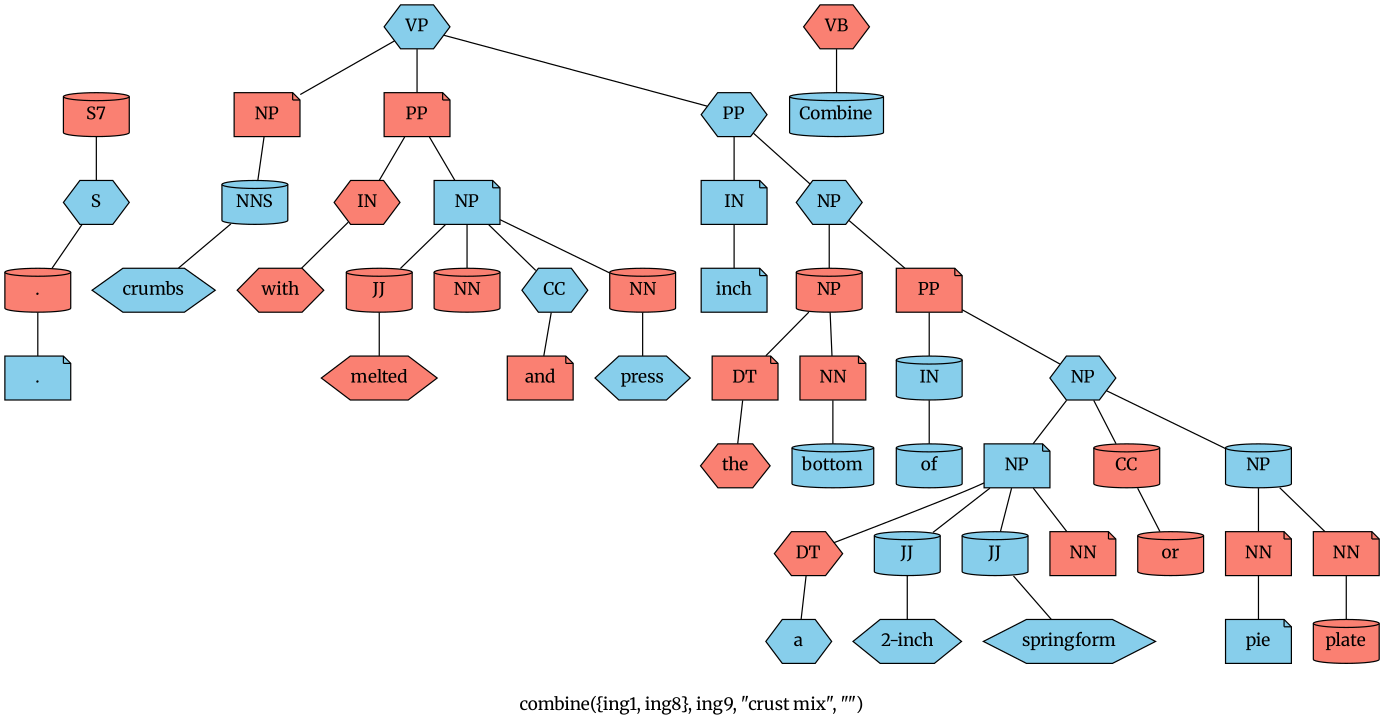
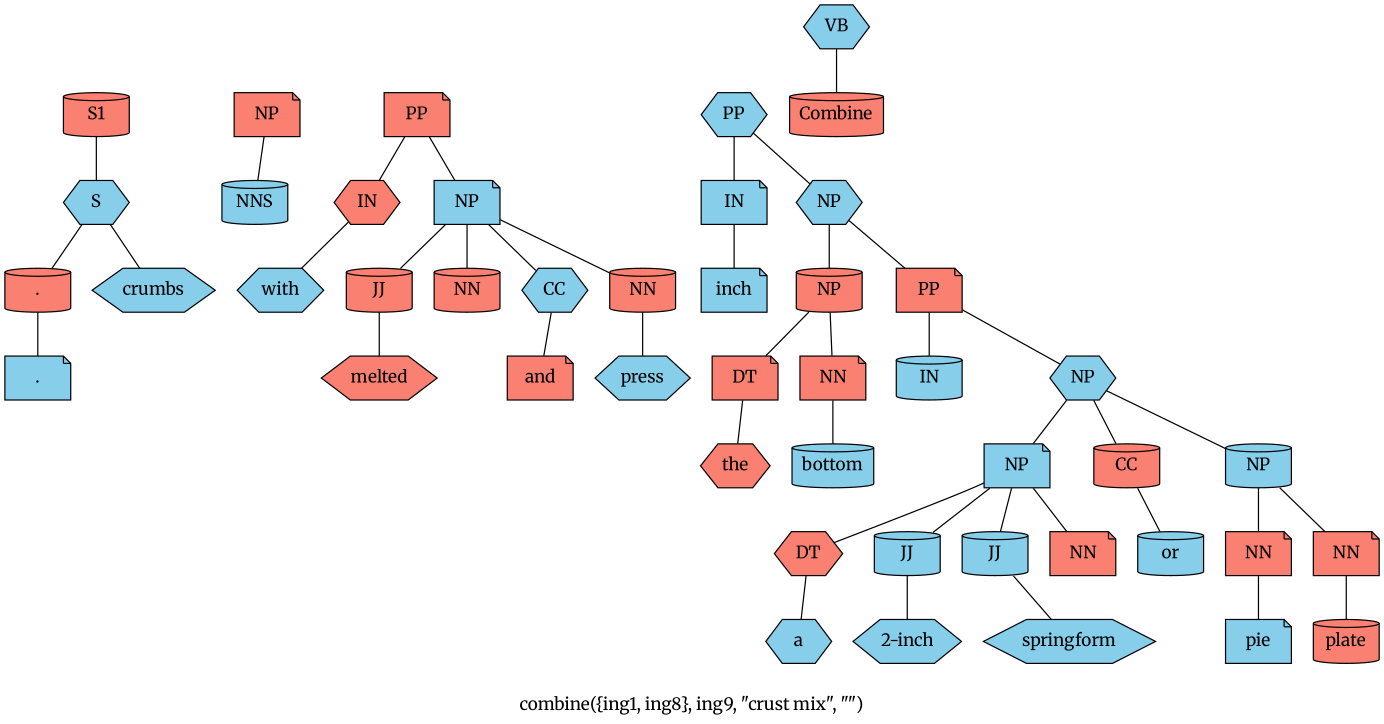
(417, 27) -> none
(837, 27) -> (837, 27)
(96, 115) -> (96, 115)
(837, 115) -> (837, 115)
(205, 246) -> (125, 246)
(280, 290) -> (280, 290)
(929, 466) -> none
(1171, 554) -> (1171, 554)
